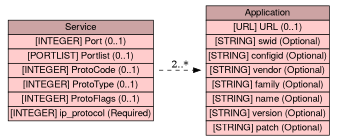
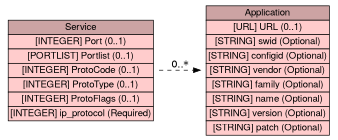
(180, 65) -> (180, 65)
